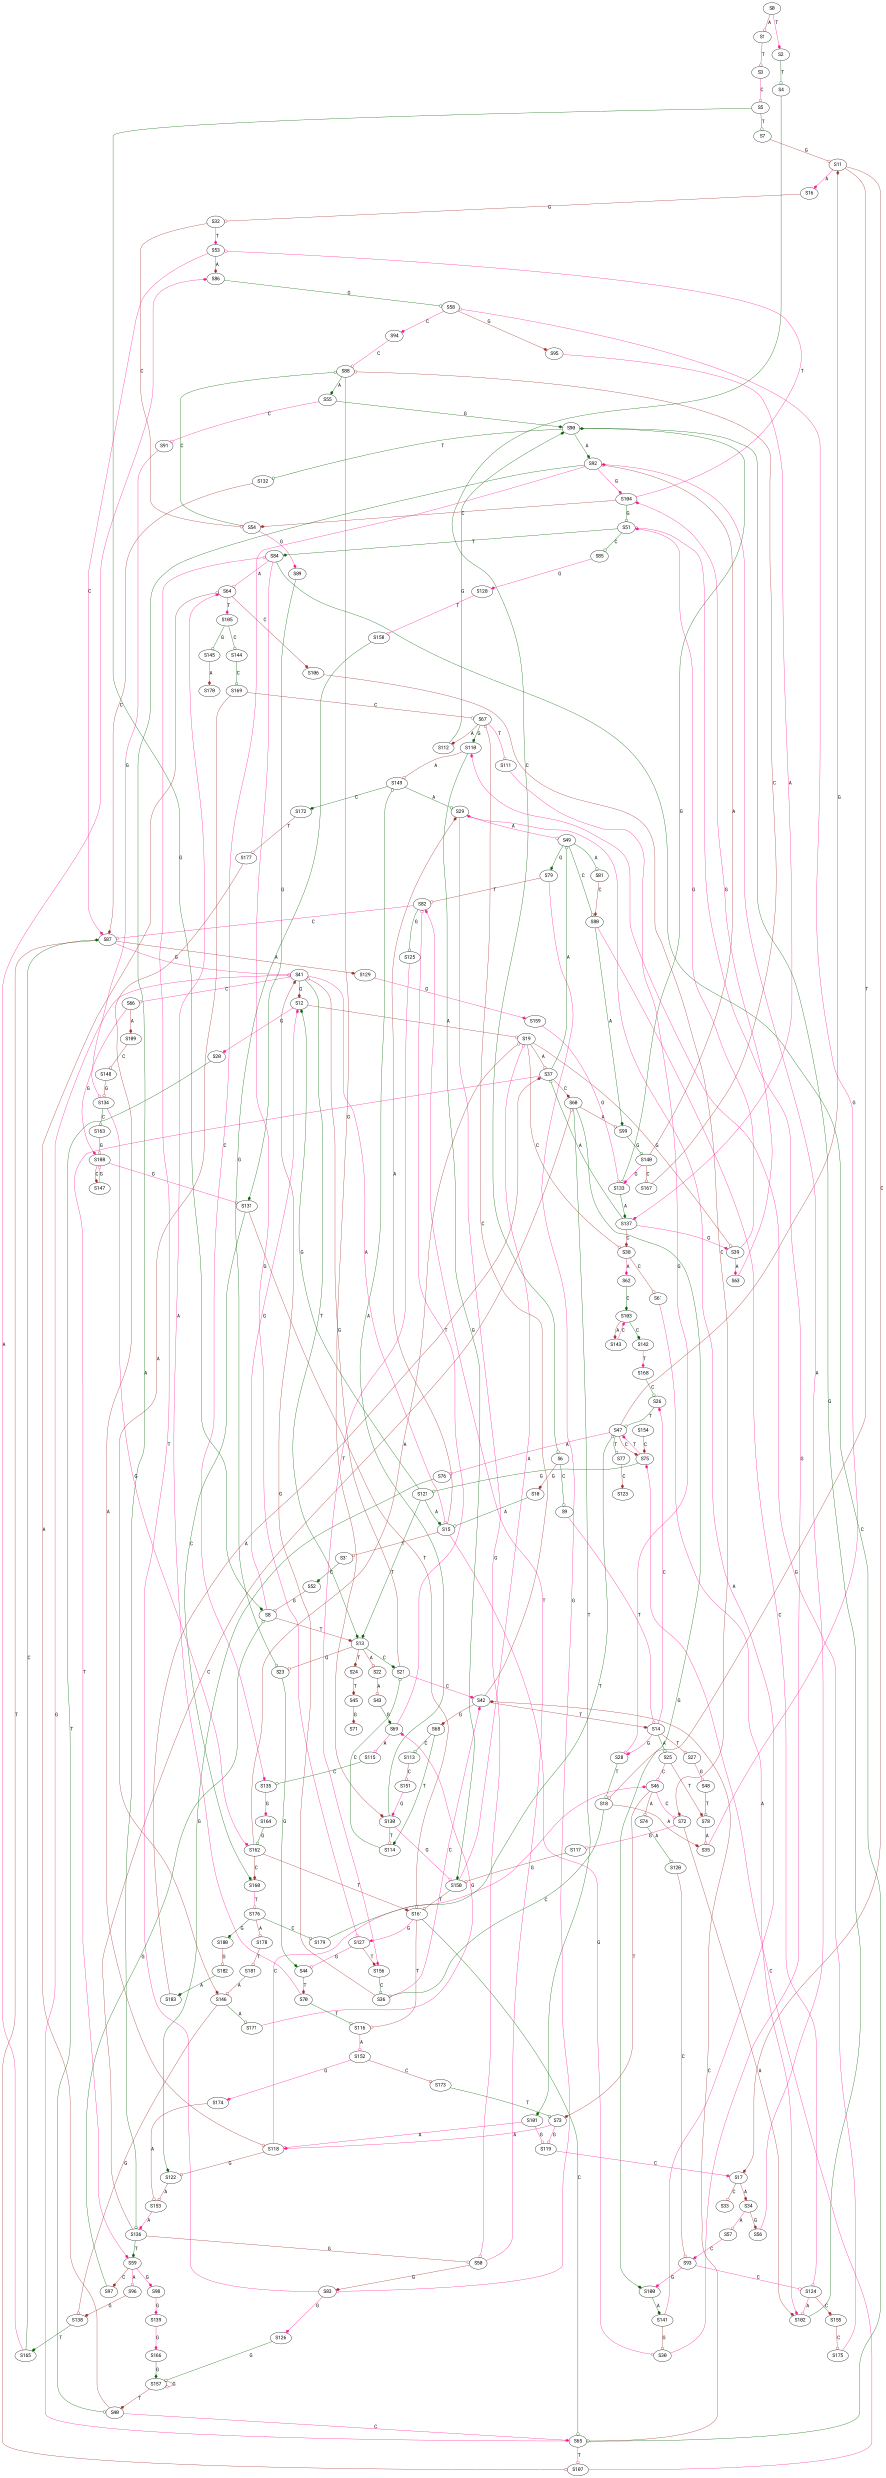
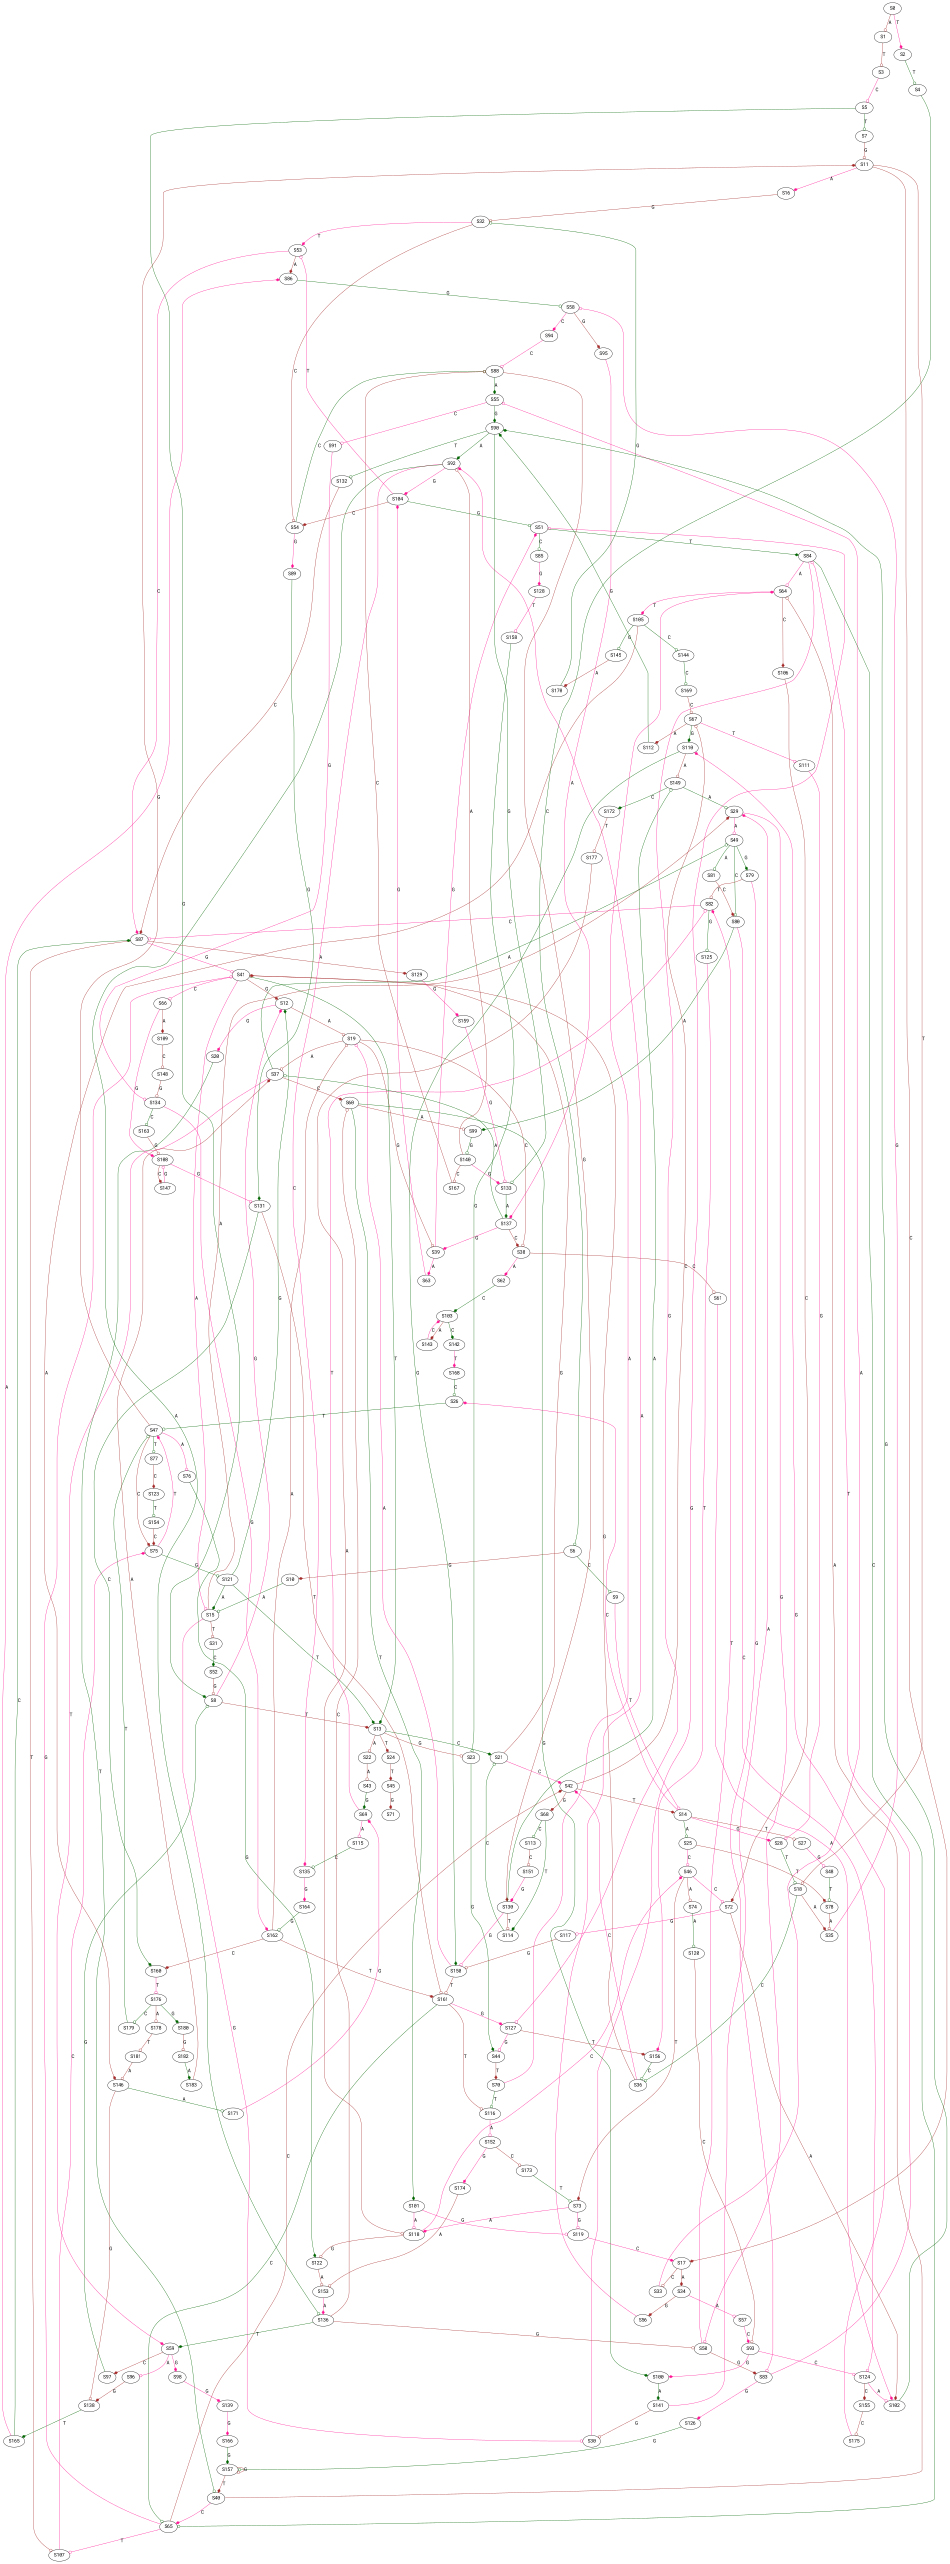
none -> (636, 404)
none -> (857, 1268)
(157, 1354) -> (62, 1190)
none -> (154, 1507)
